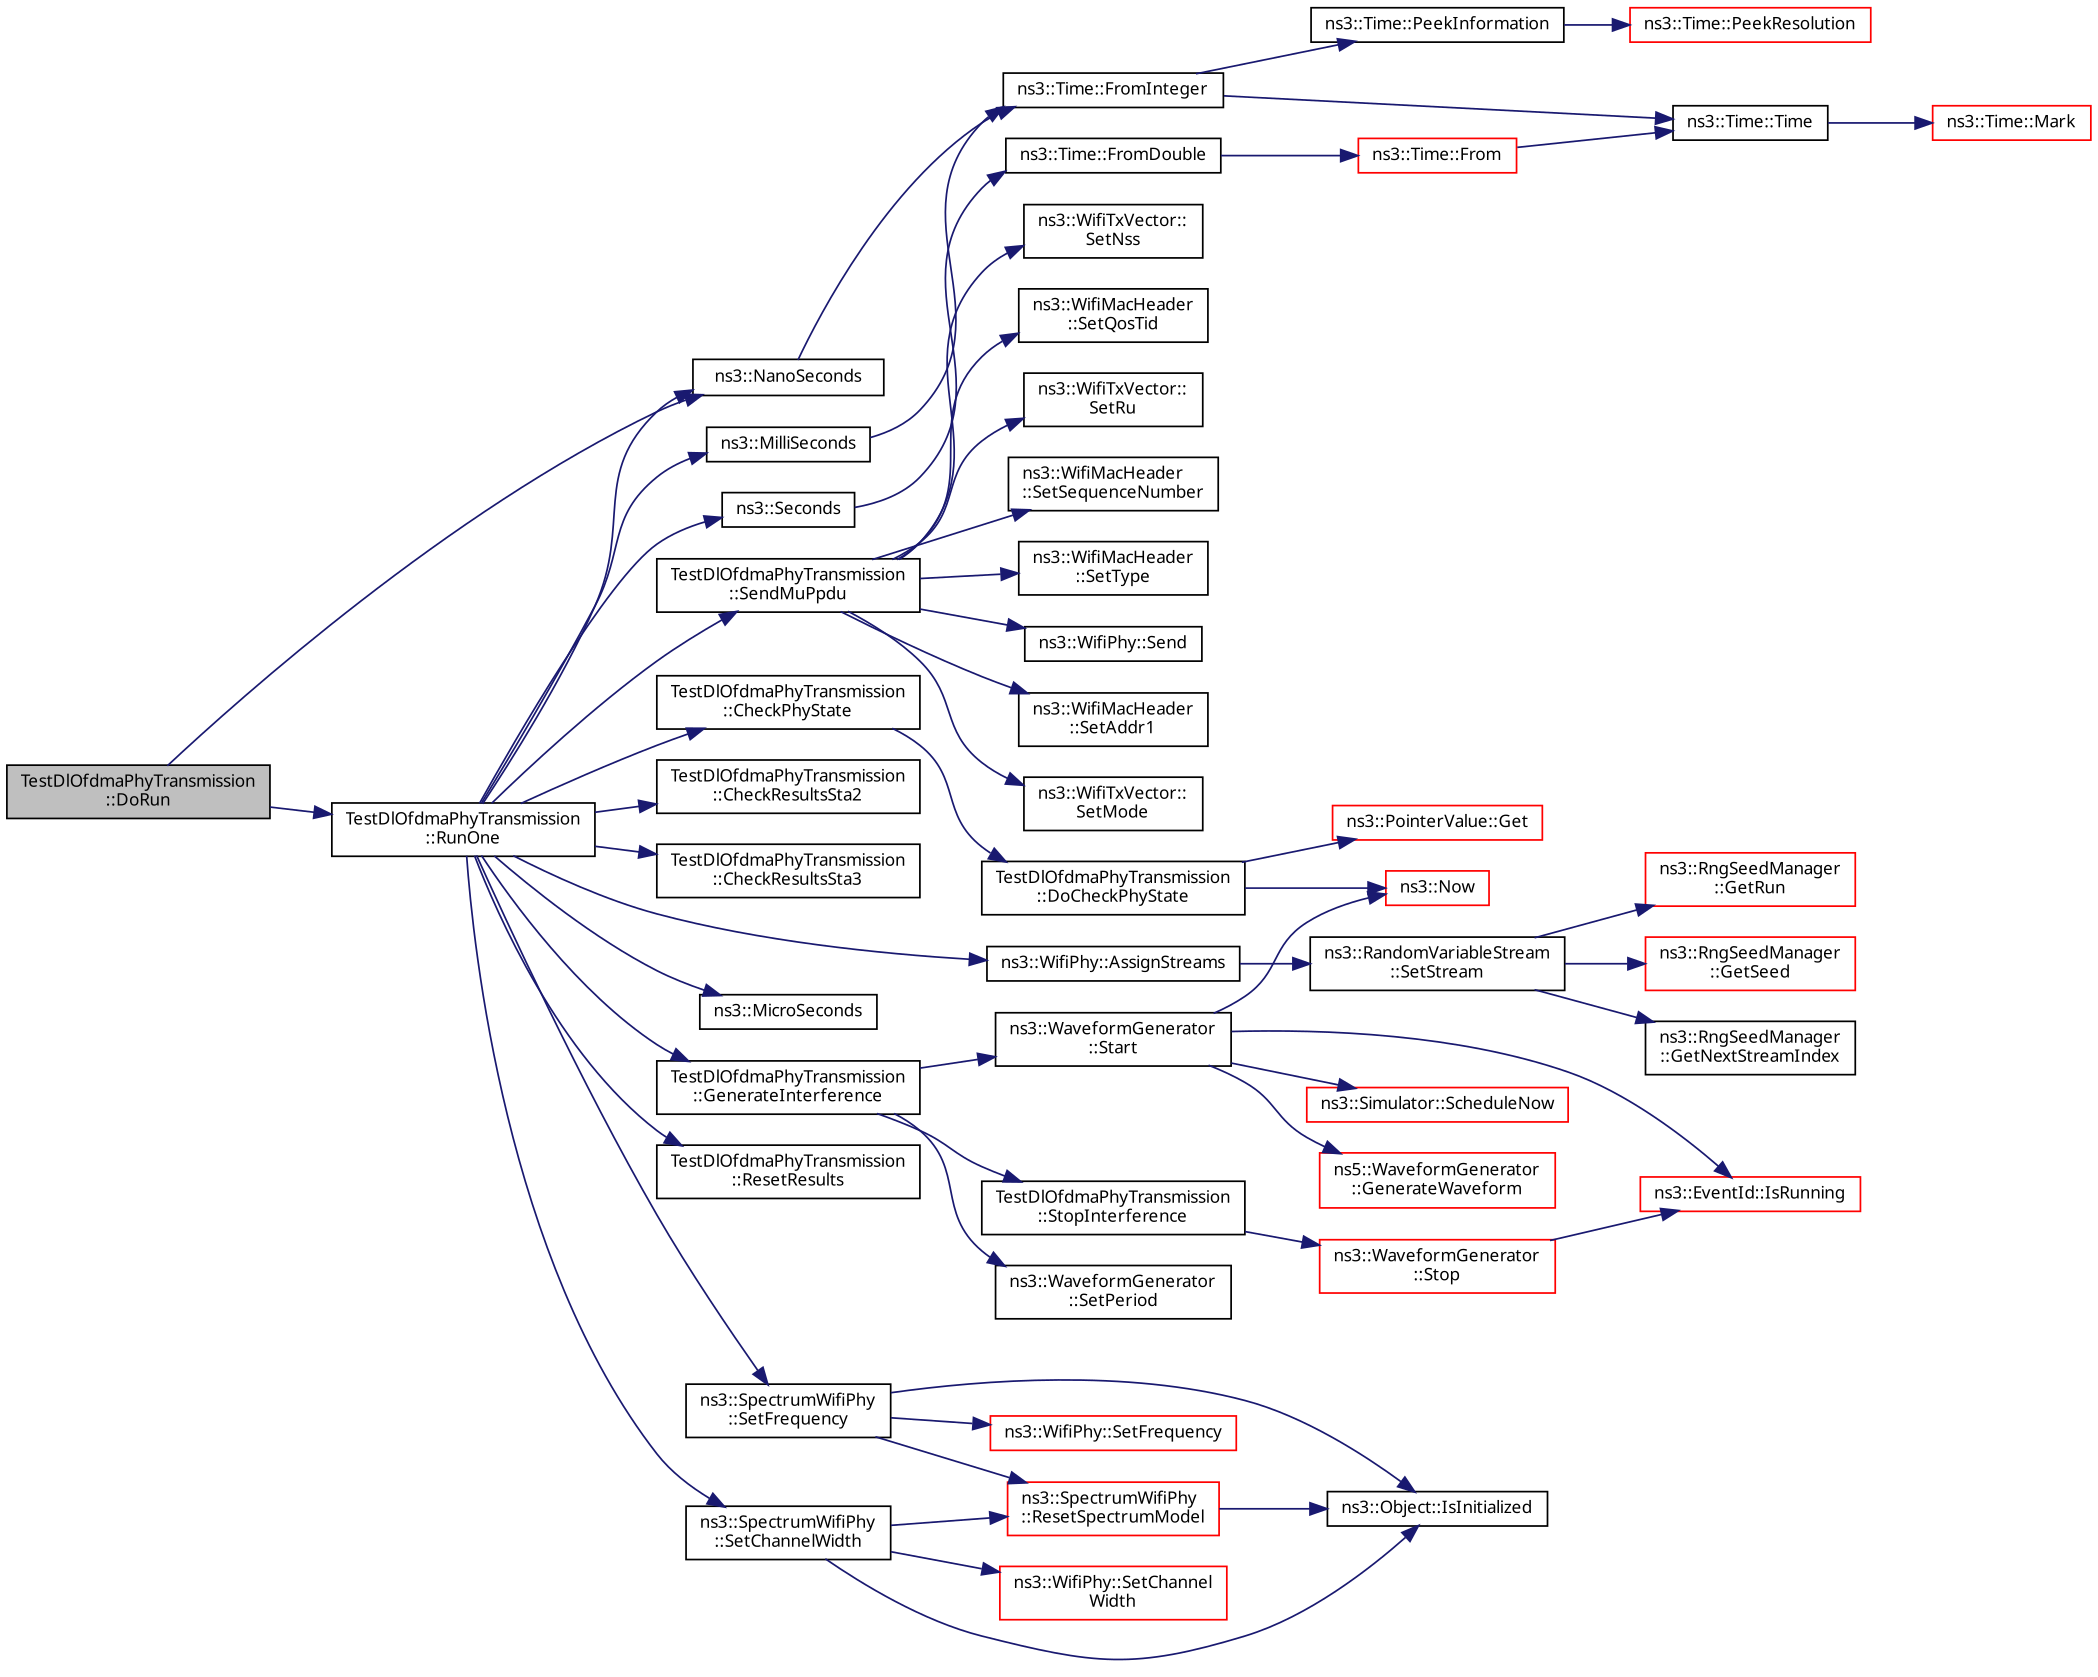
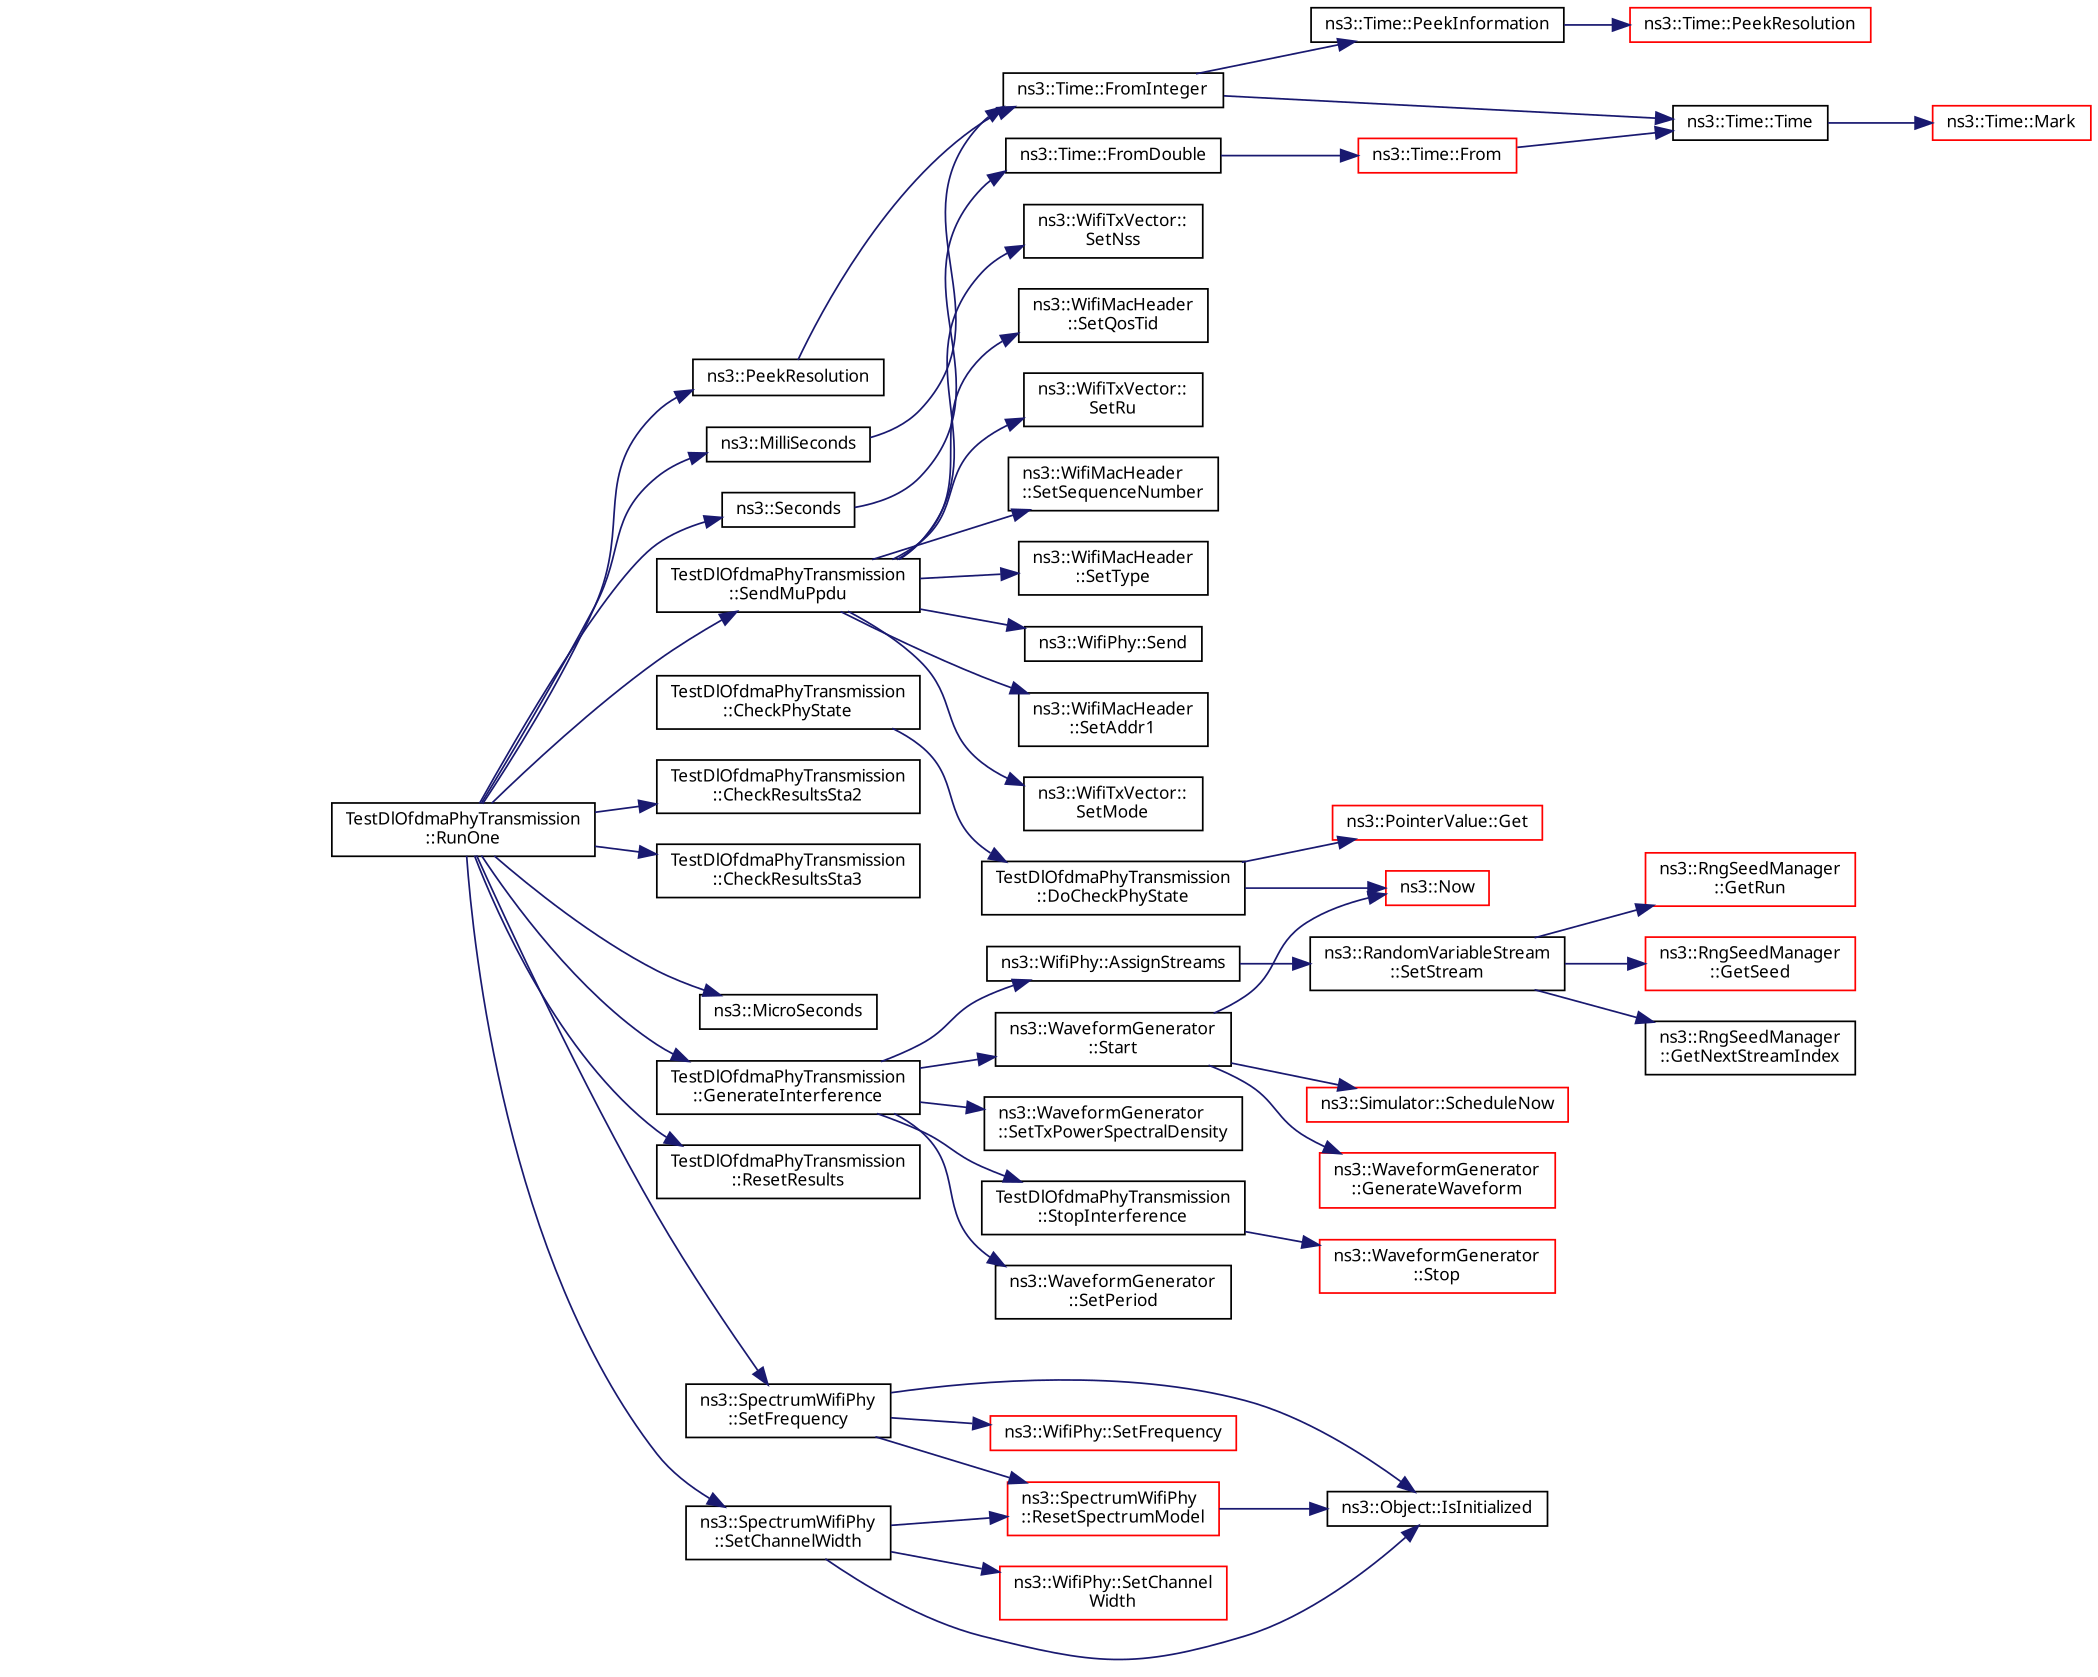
(788, 377) -> (788, 377)
(604, 767) -> none
(138, 792) -> none
(735, 932) -> (948, 1024)
none -> (1113, 1124)
(1437, 1180) -> (1437, 1180)
(1750, 1194) -> none
